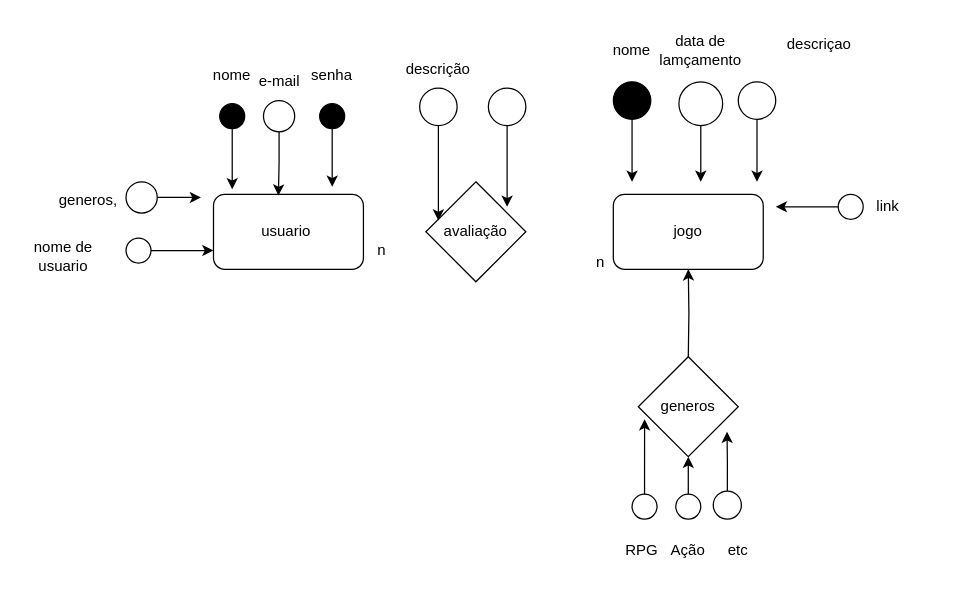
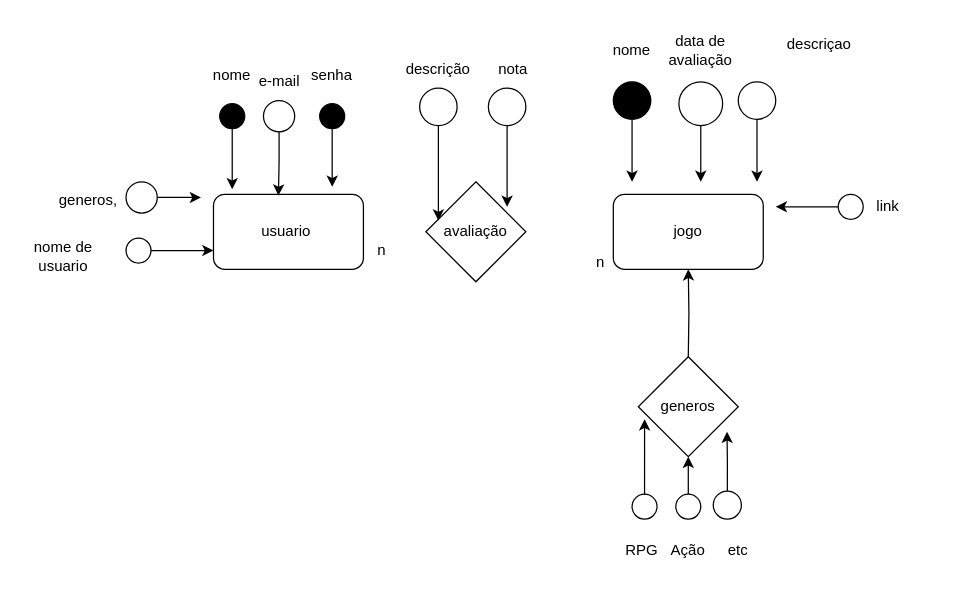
(701, 51) -> (701, 51)
none -> (513, 69)
